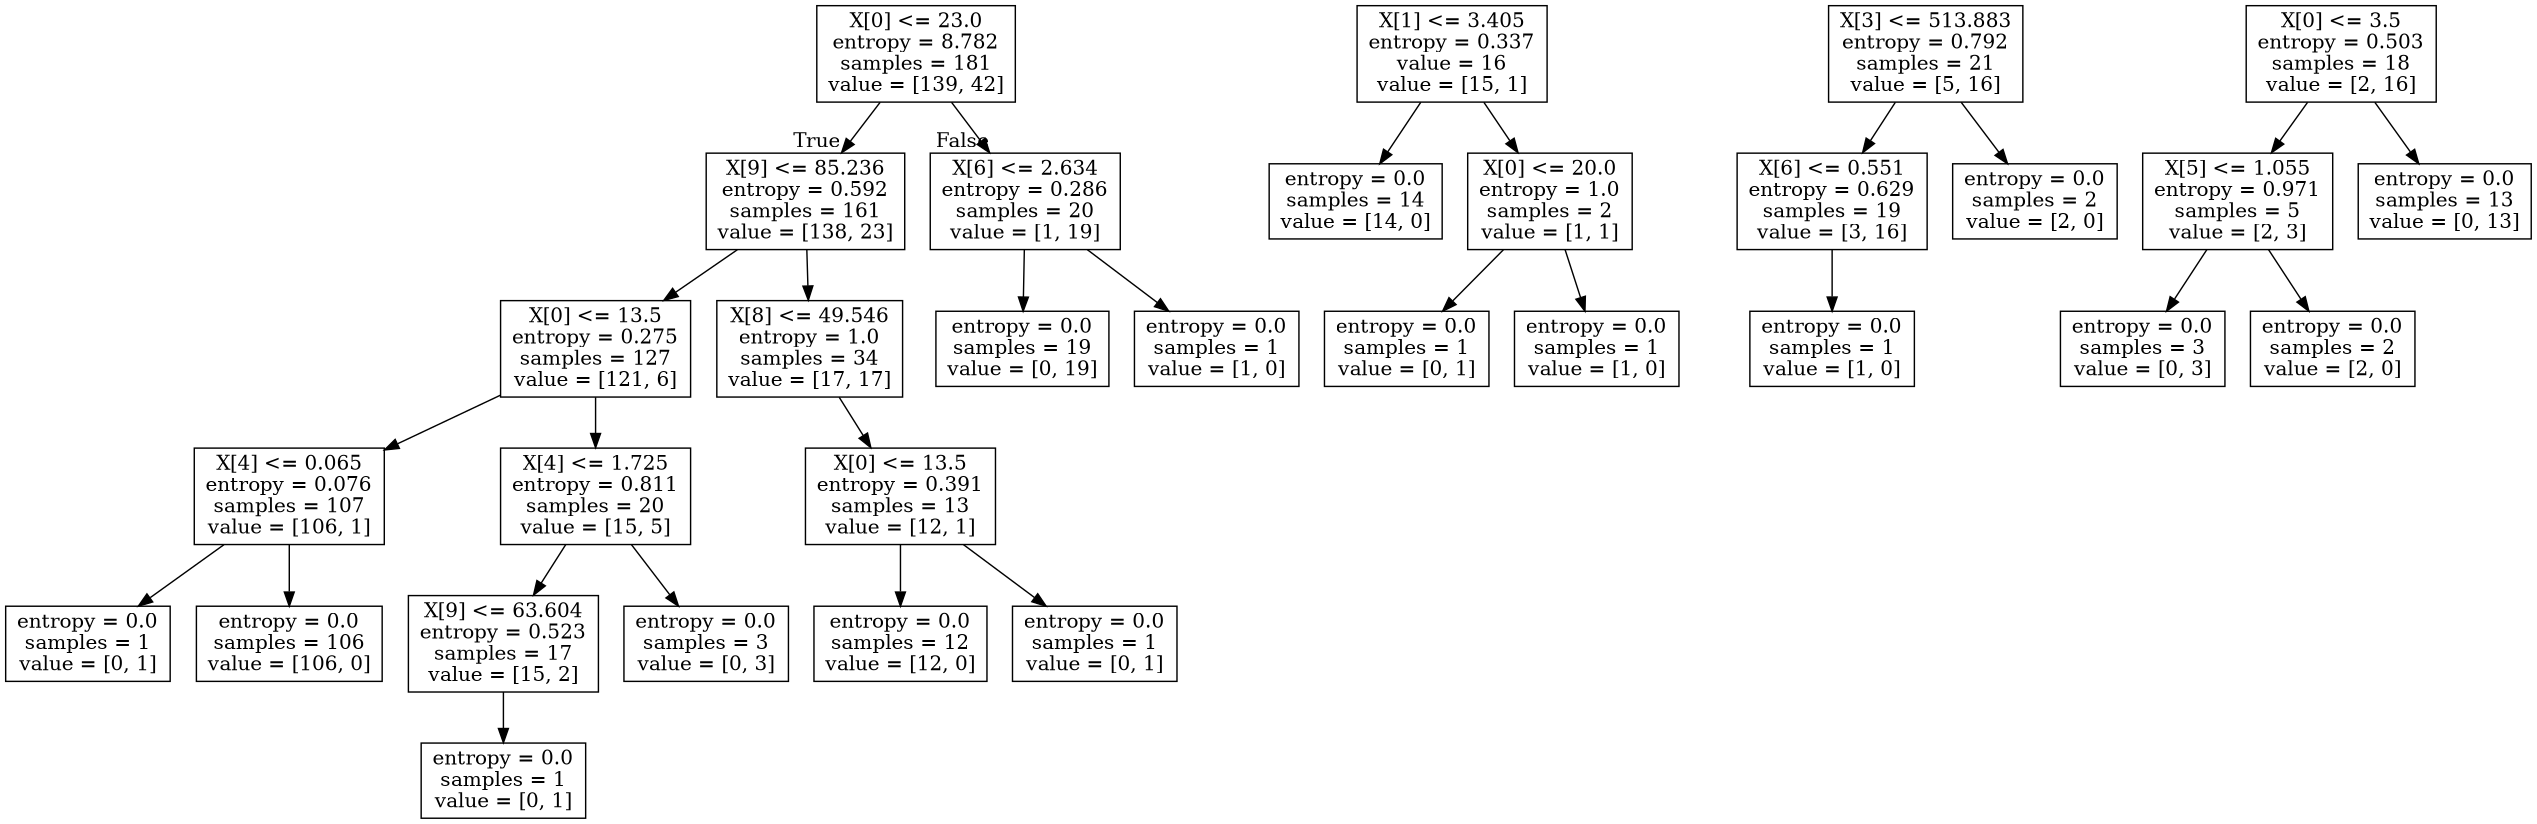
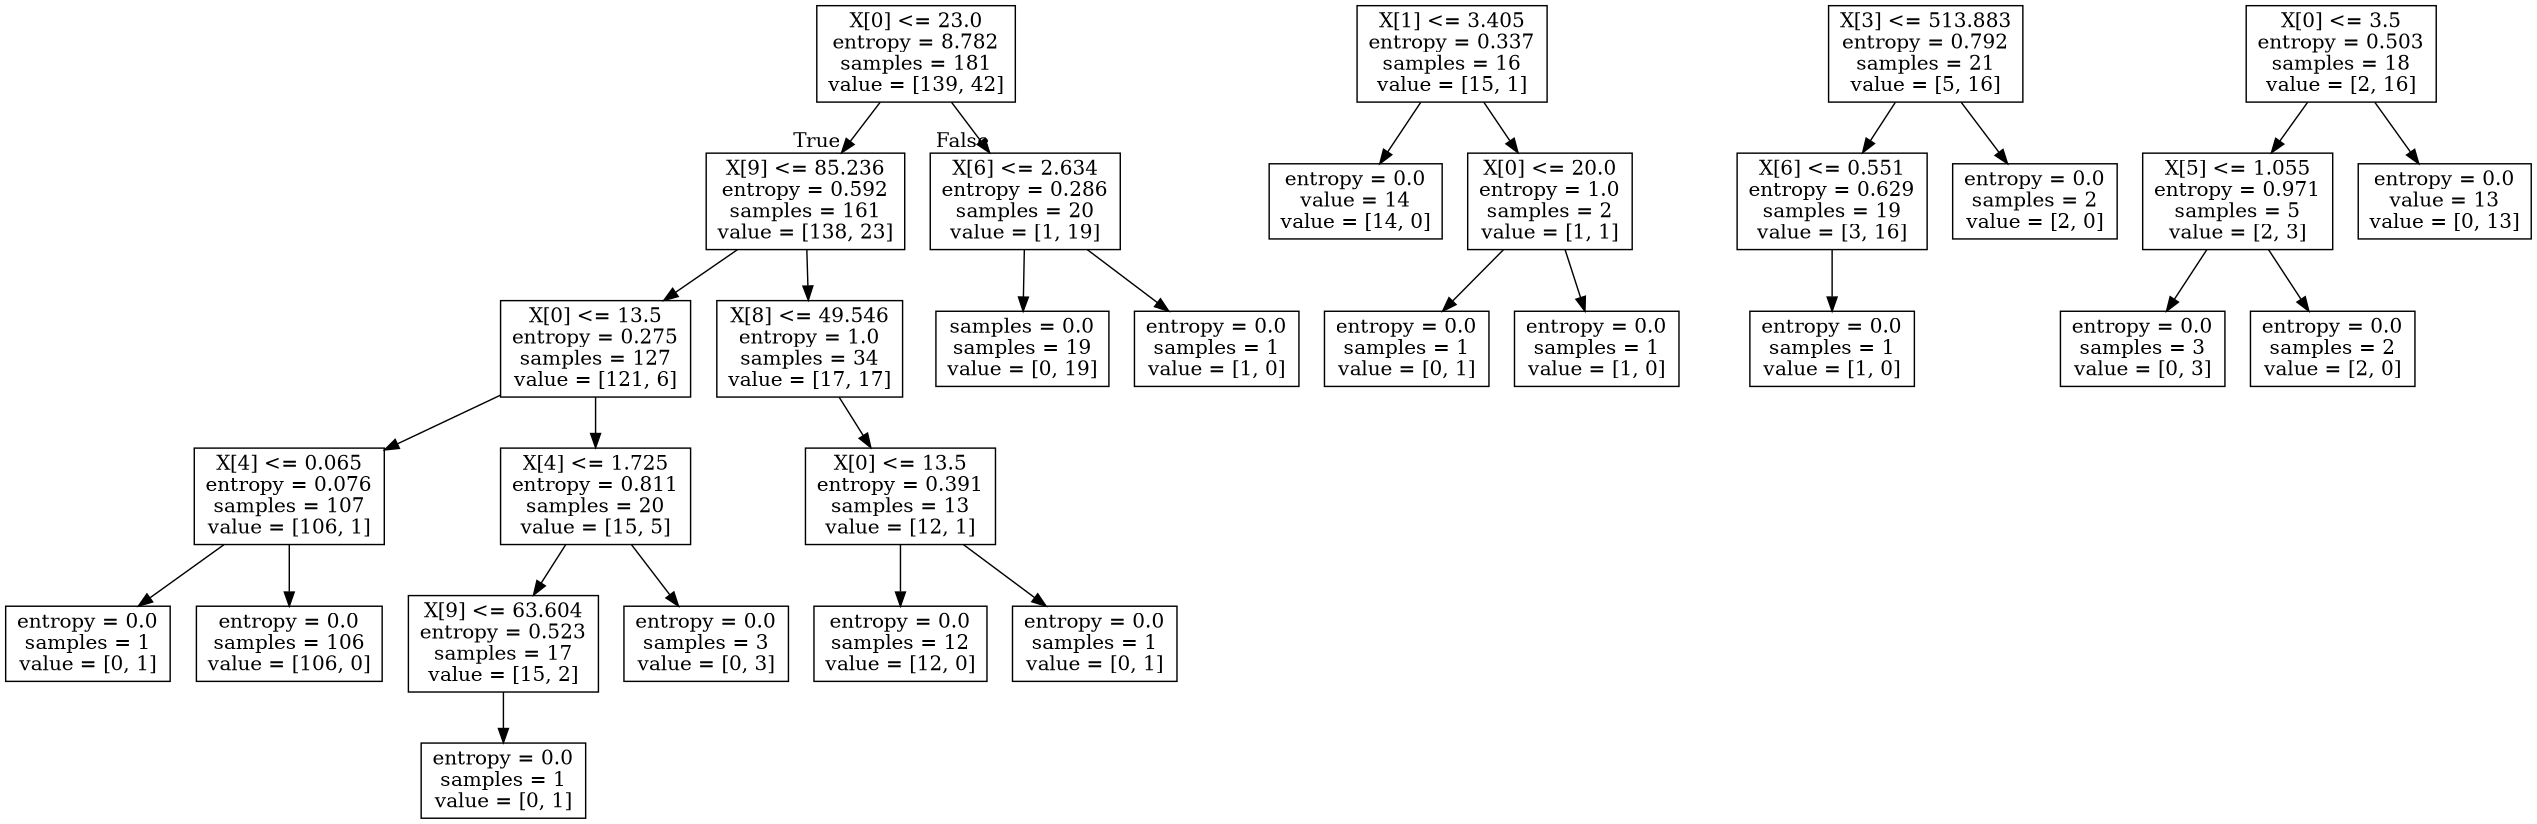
(1452, 54) -> (1452, 54)
(1356, 201) -> (1356, 201)
(2445, 201) -> (2445, 201)
(1022, 349) -> (1022, 349)
